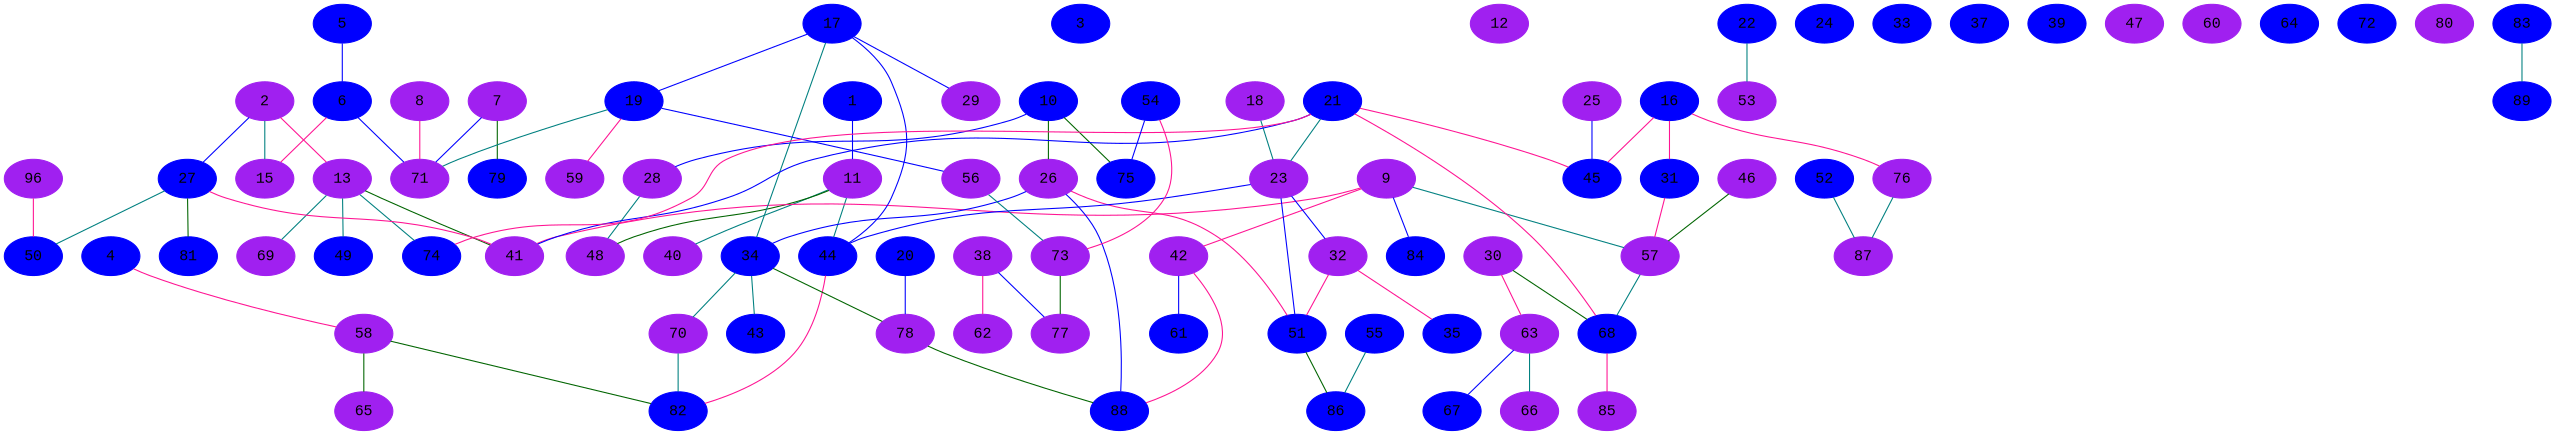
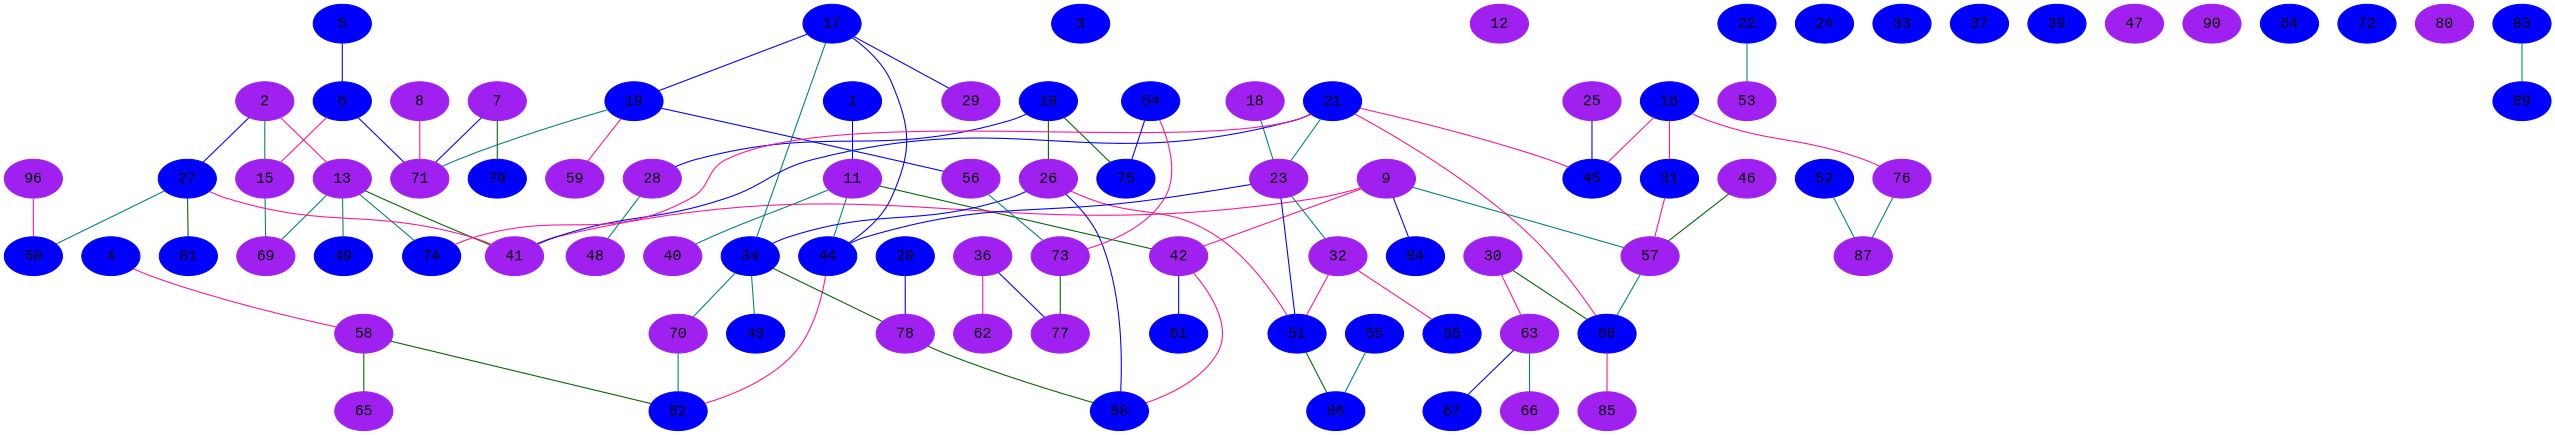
(2212, 24) -> (2212, 24)
(723, 216) -> (1036, 222)
(1308, 217) -> (1308, 217)
none -> (265, 218)
(983, 256) -> (983, 256)
